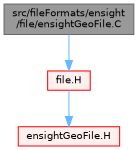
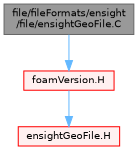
(69, 19) -> (69, 19)
(69, 81) -> (69, 81)
